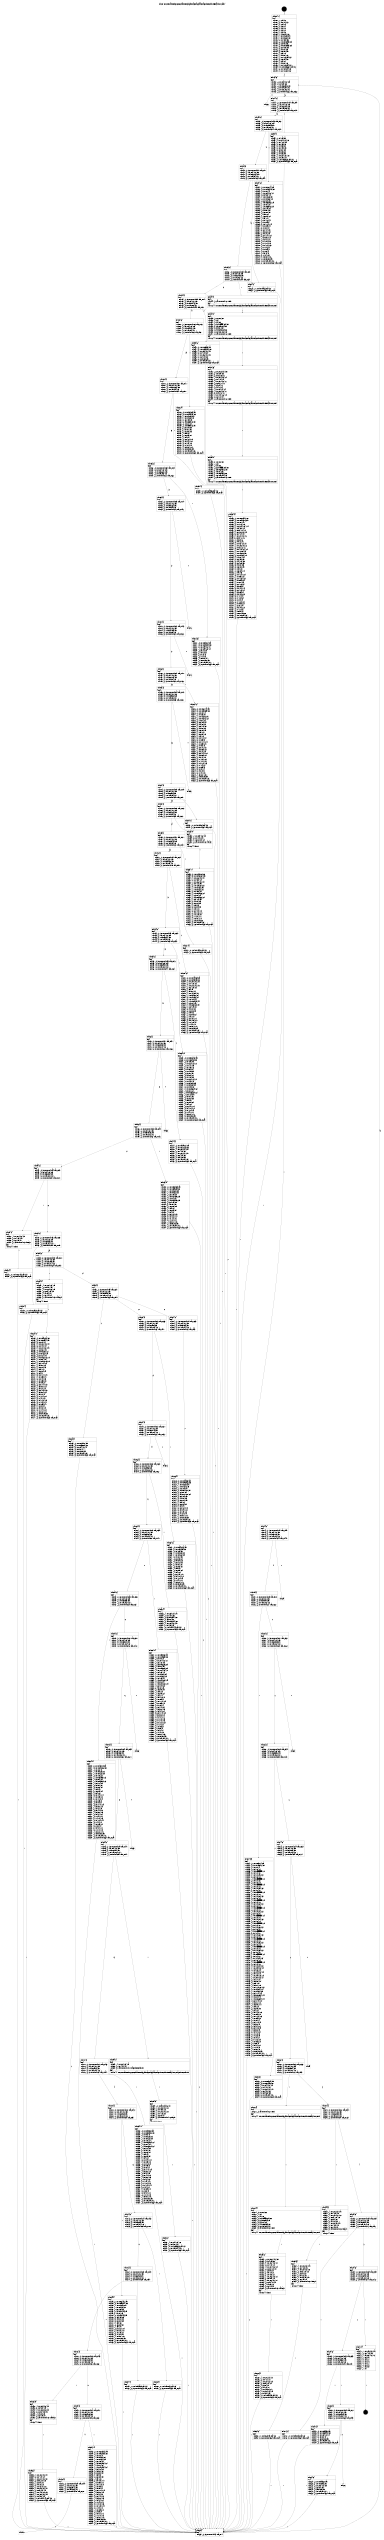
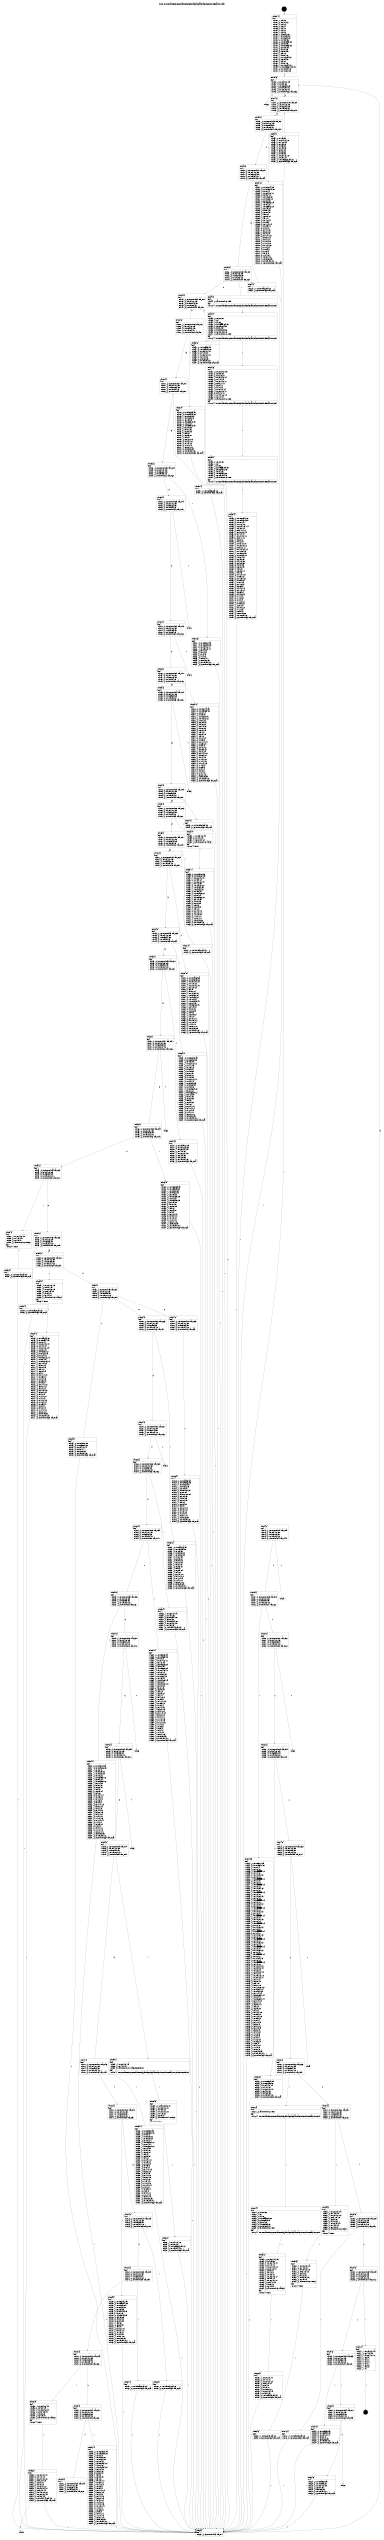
(58, 2525) -> (24, 2516)
